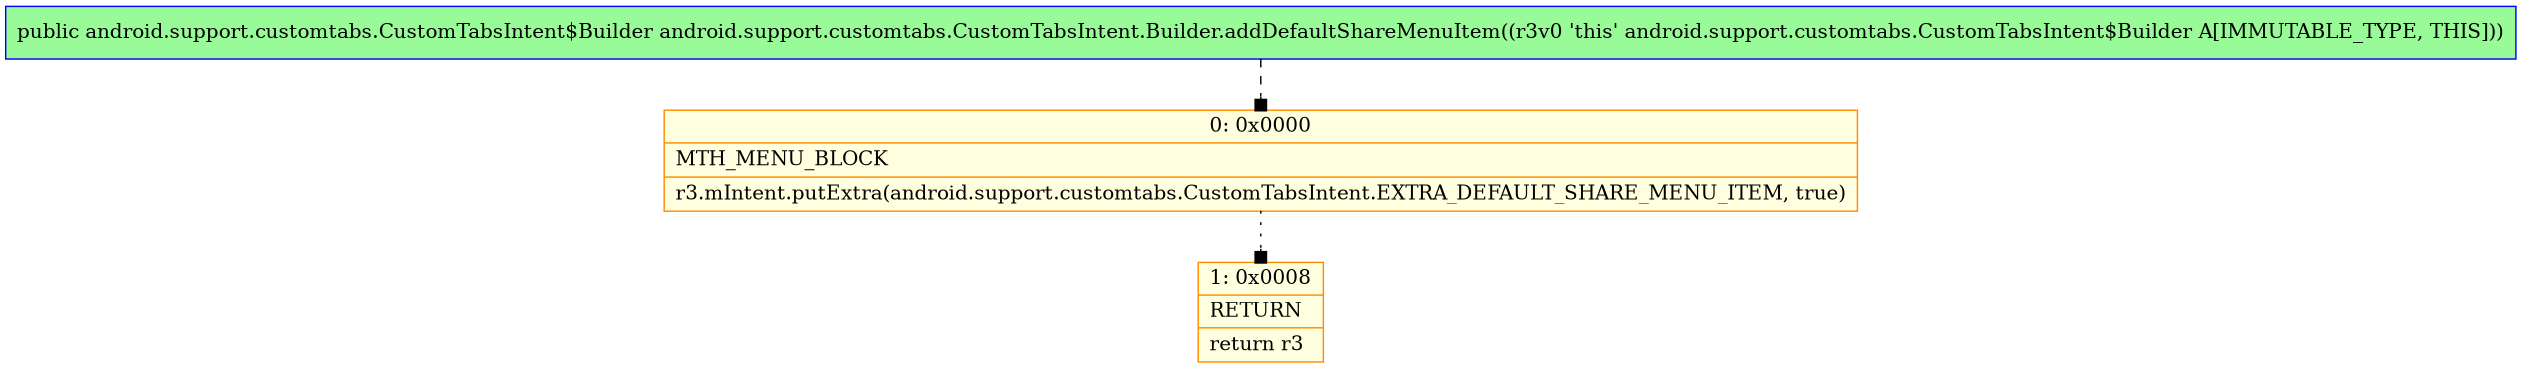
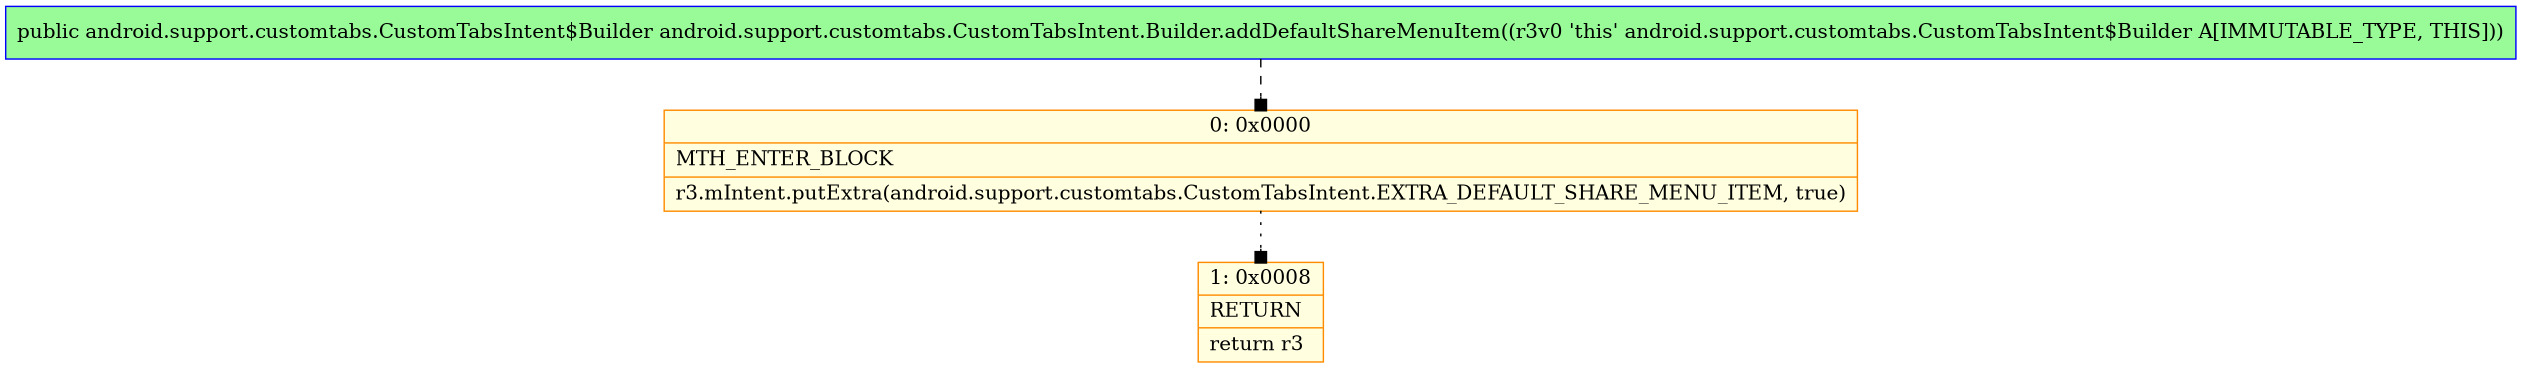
(782, 159) -> (785, 159)
